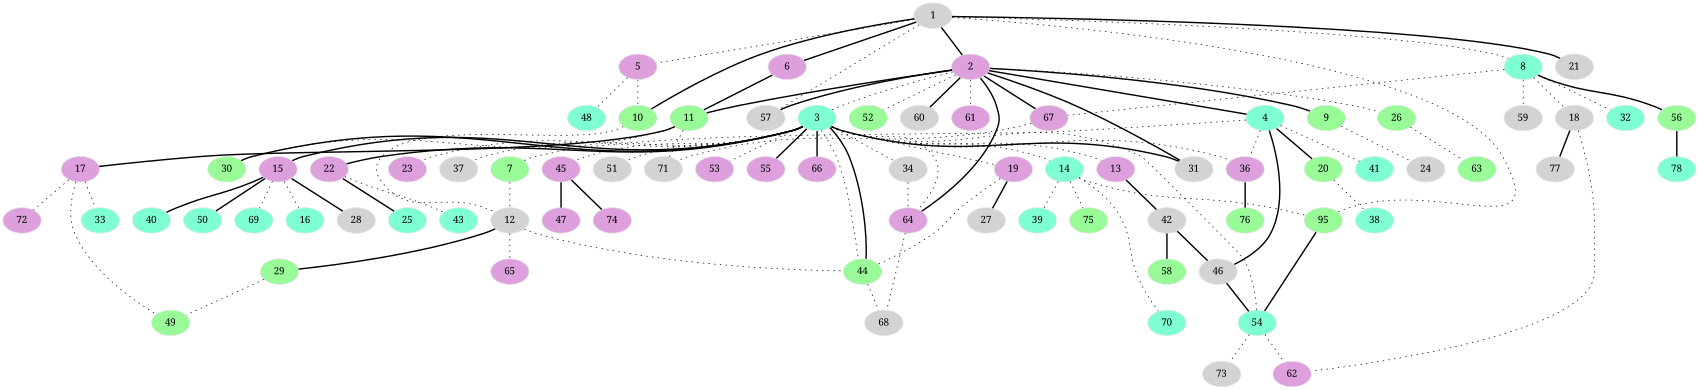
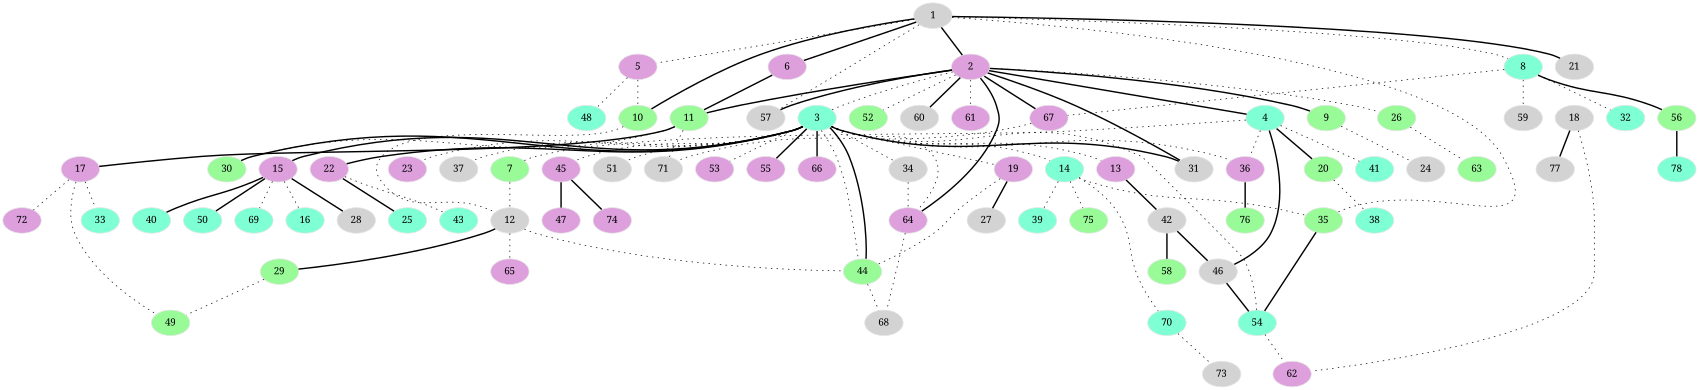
(1549, 92) -> none
(1323, 220) -> (1323, 220)
(1239, 348) -> (1194, 349)
